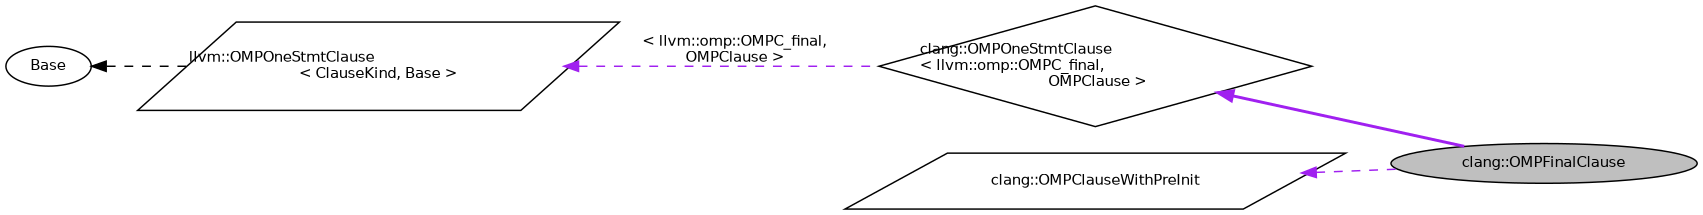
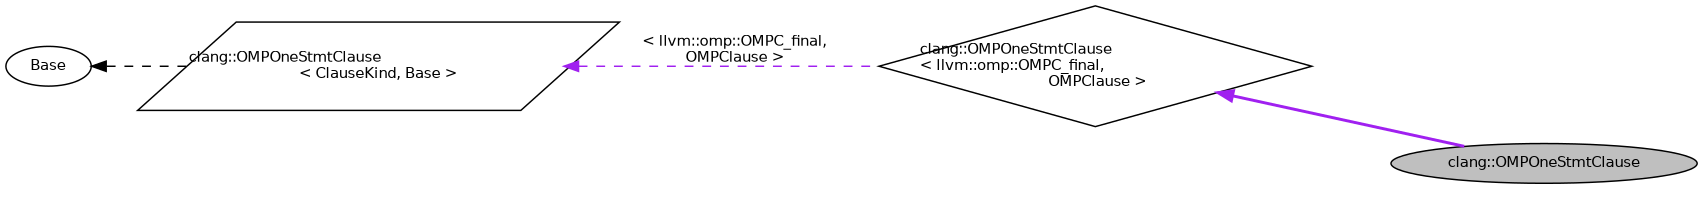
(379, 66) -> (379, 66)
(1544, 163) -> (1544, 163)
(1095, 181) -> none
